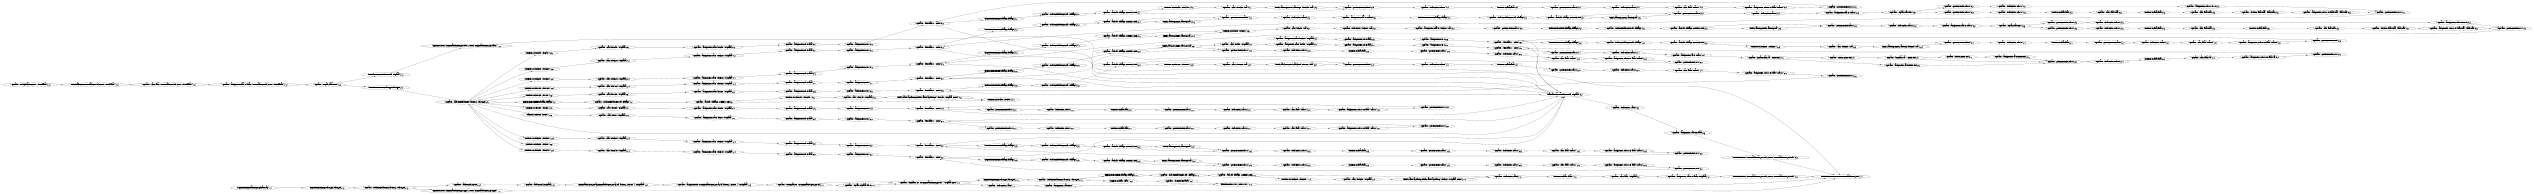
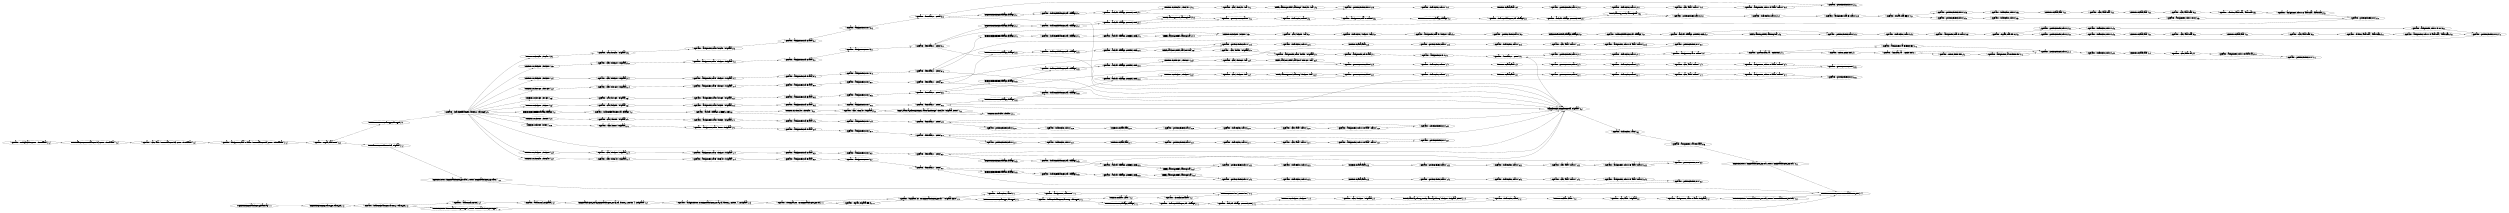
none -> (613, 105)
